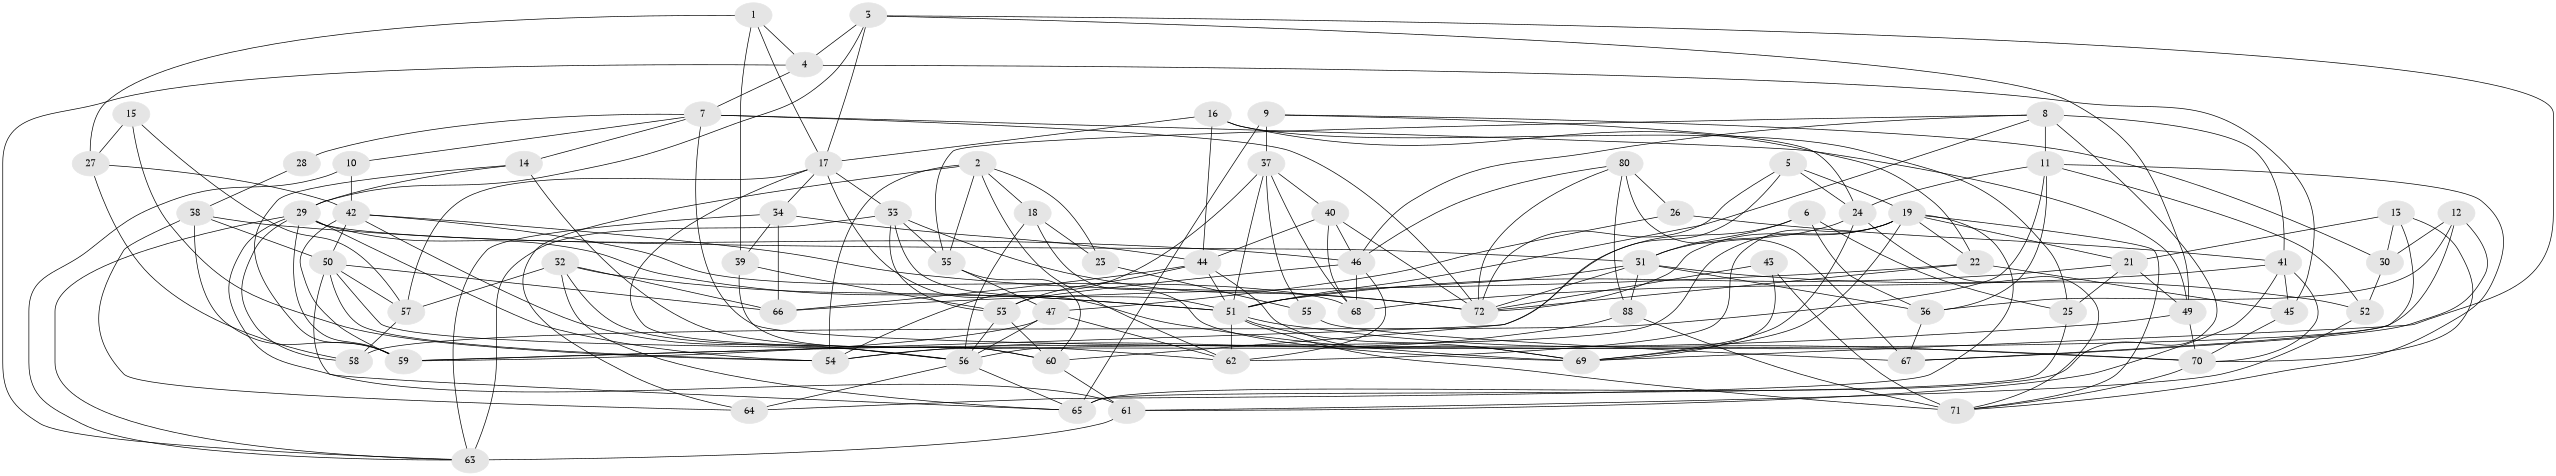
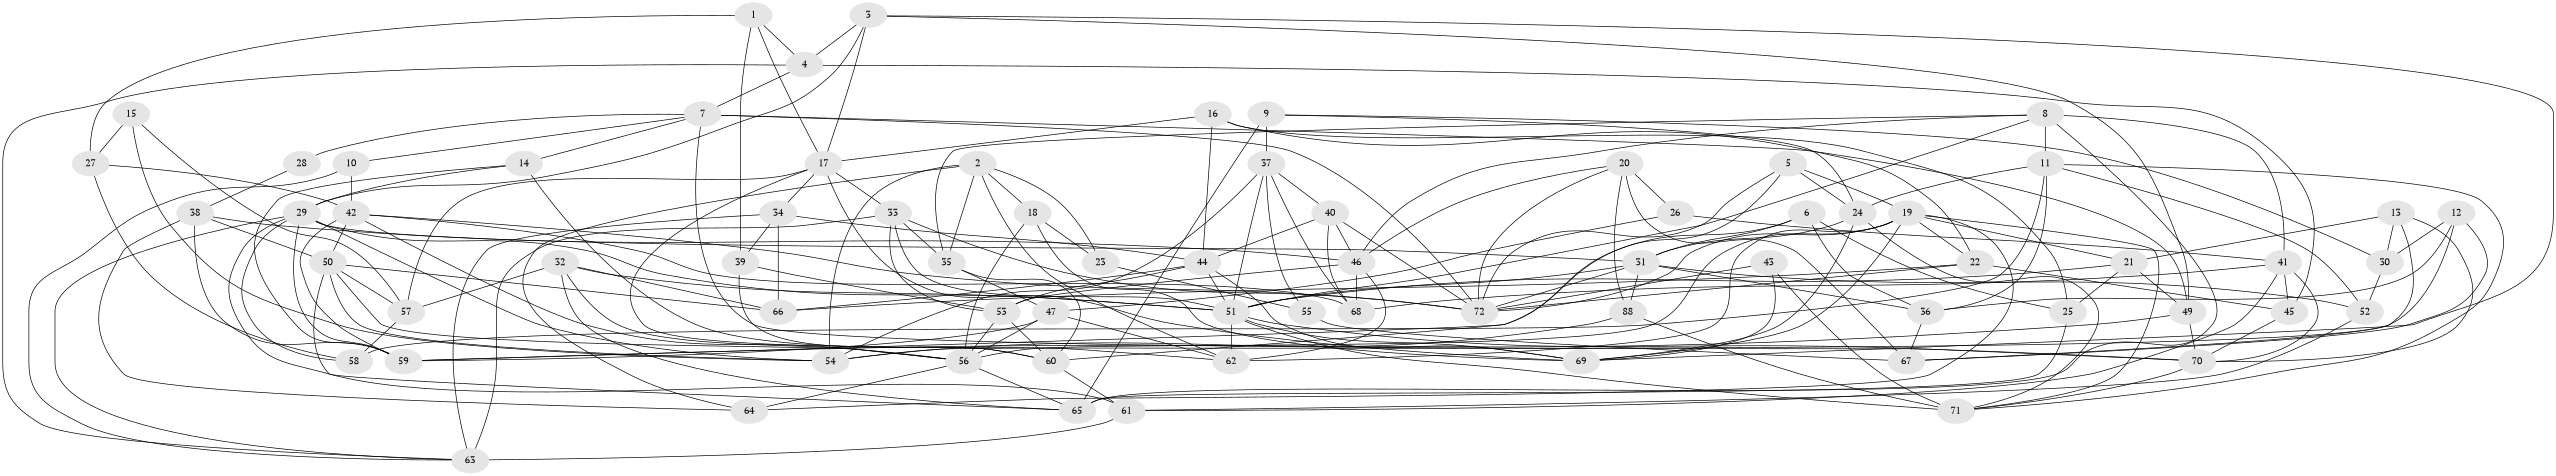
(1625, 164) -> (1625, 164)
